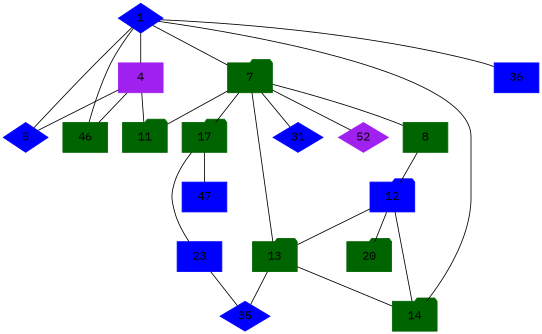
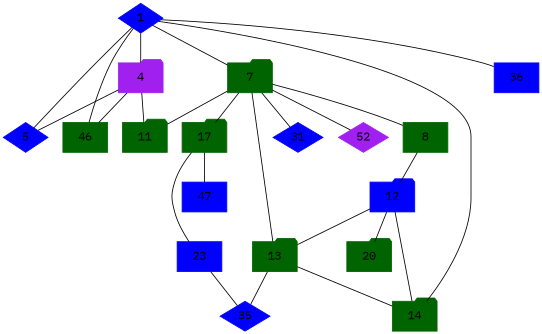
(141, 78) -> (141, 78)
